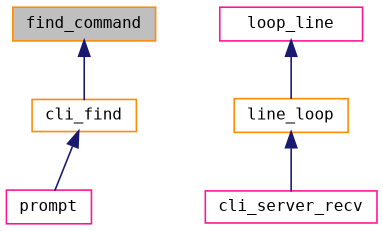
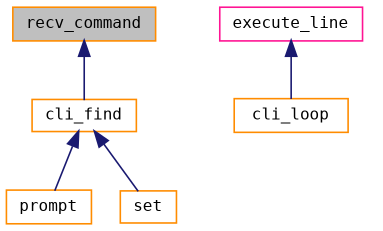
(84, 24) -> (84, 24)
(291, 24) -> (291, 24)
(291, 116) -> (291, 116)
(49, 207) -> (49, 207)
none -> (148, 207)
(291, 207) -> none
